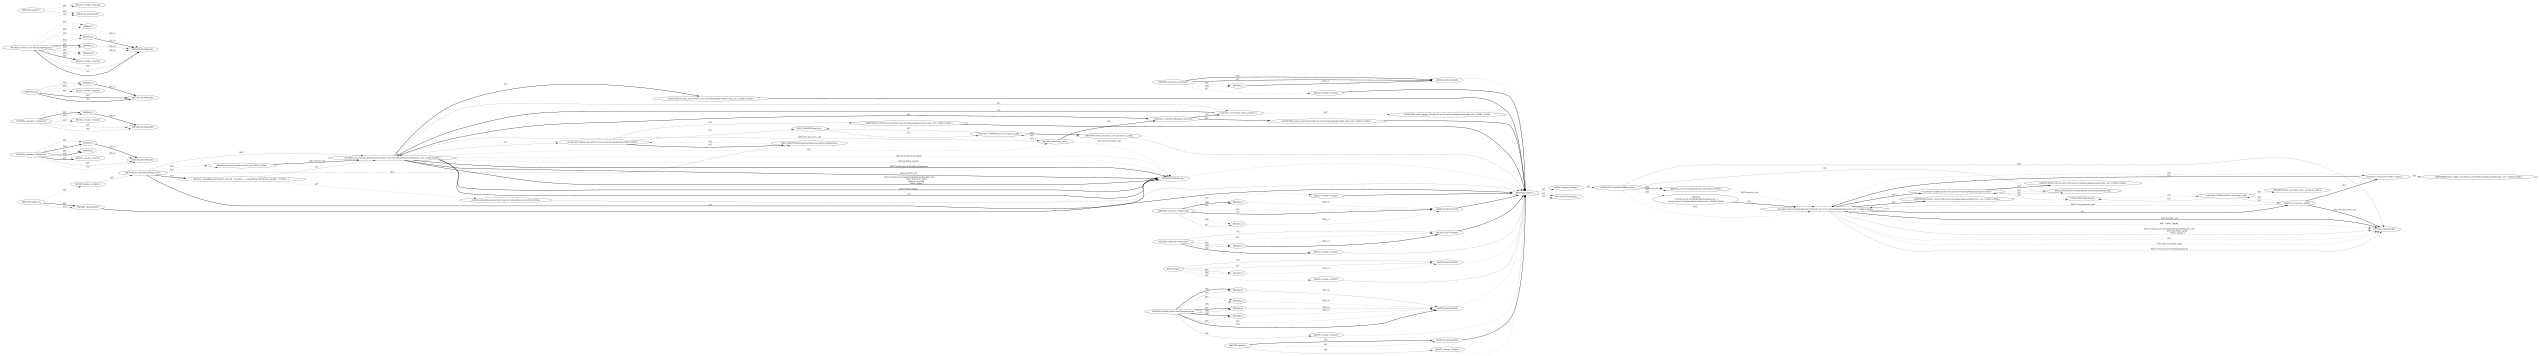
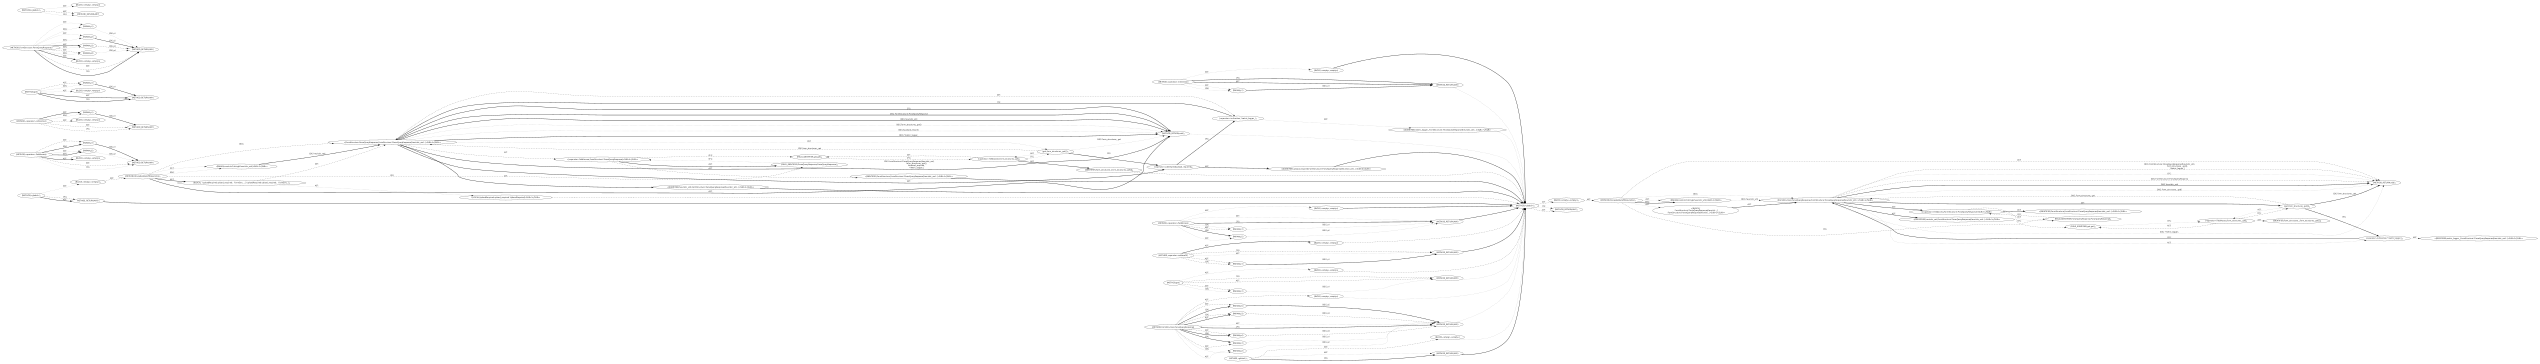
none -> (1238, 306)
